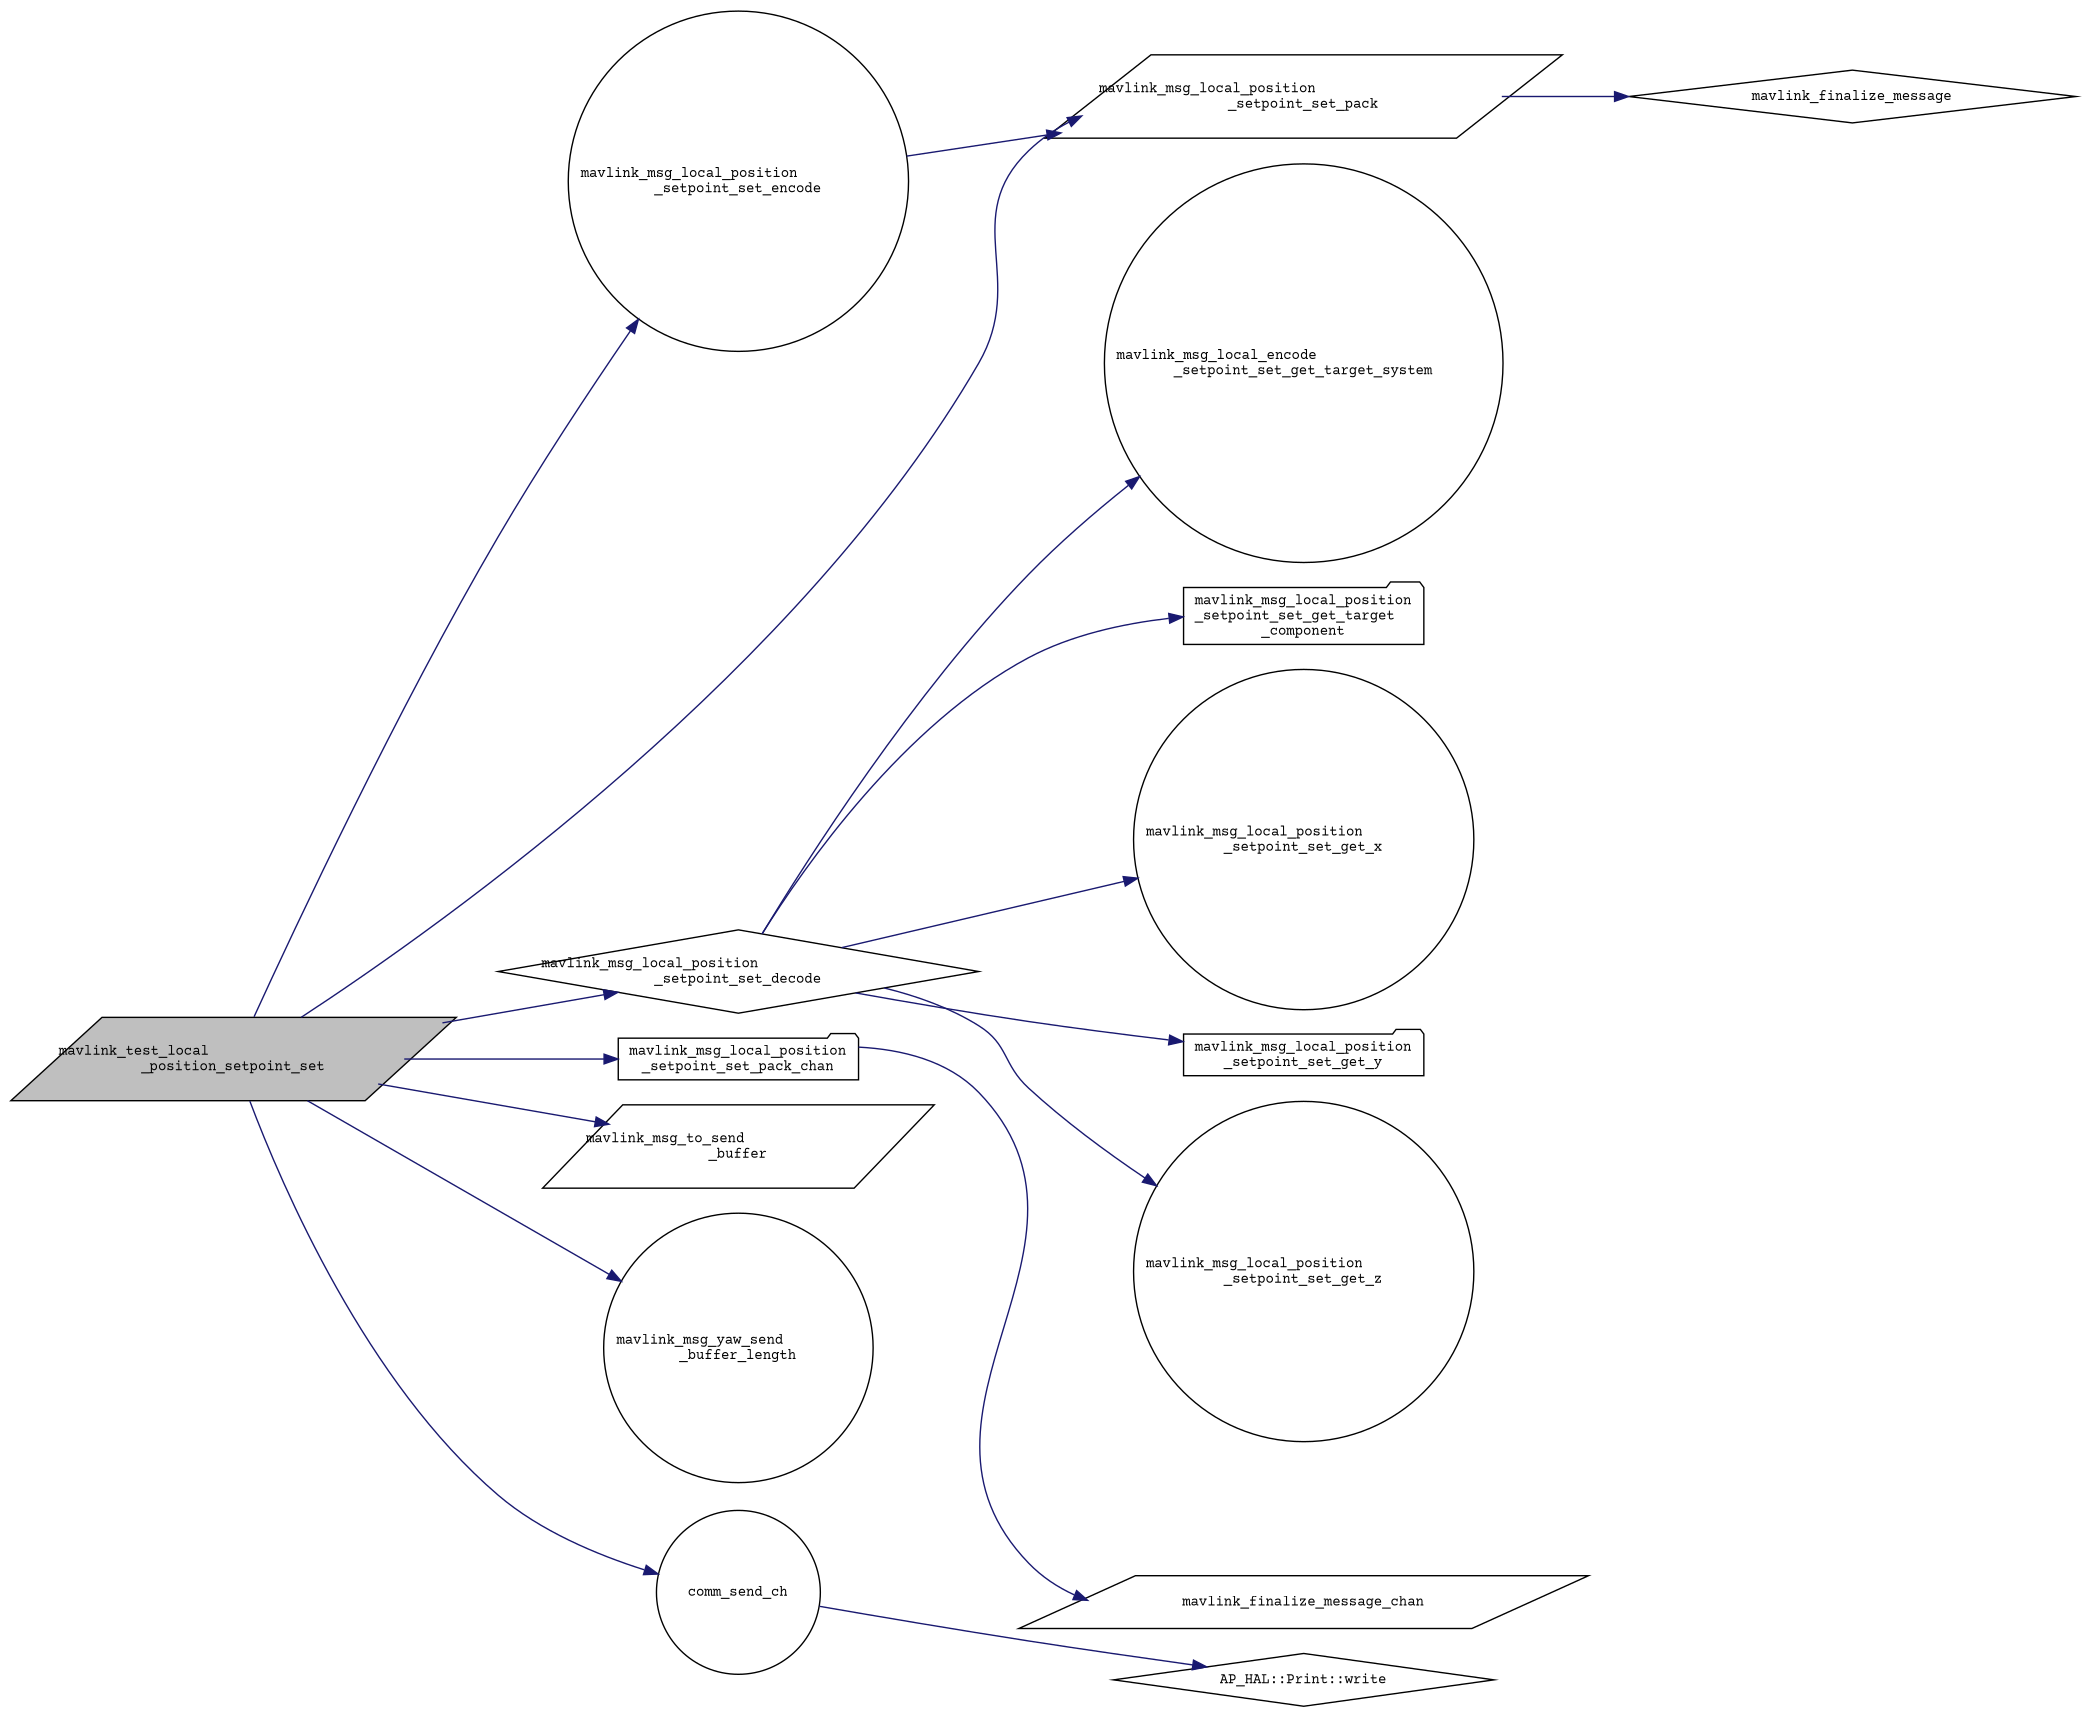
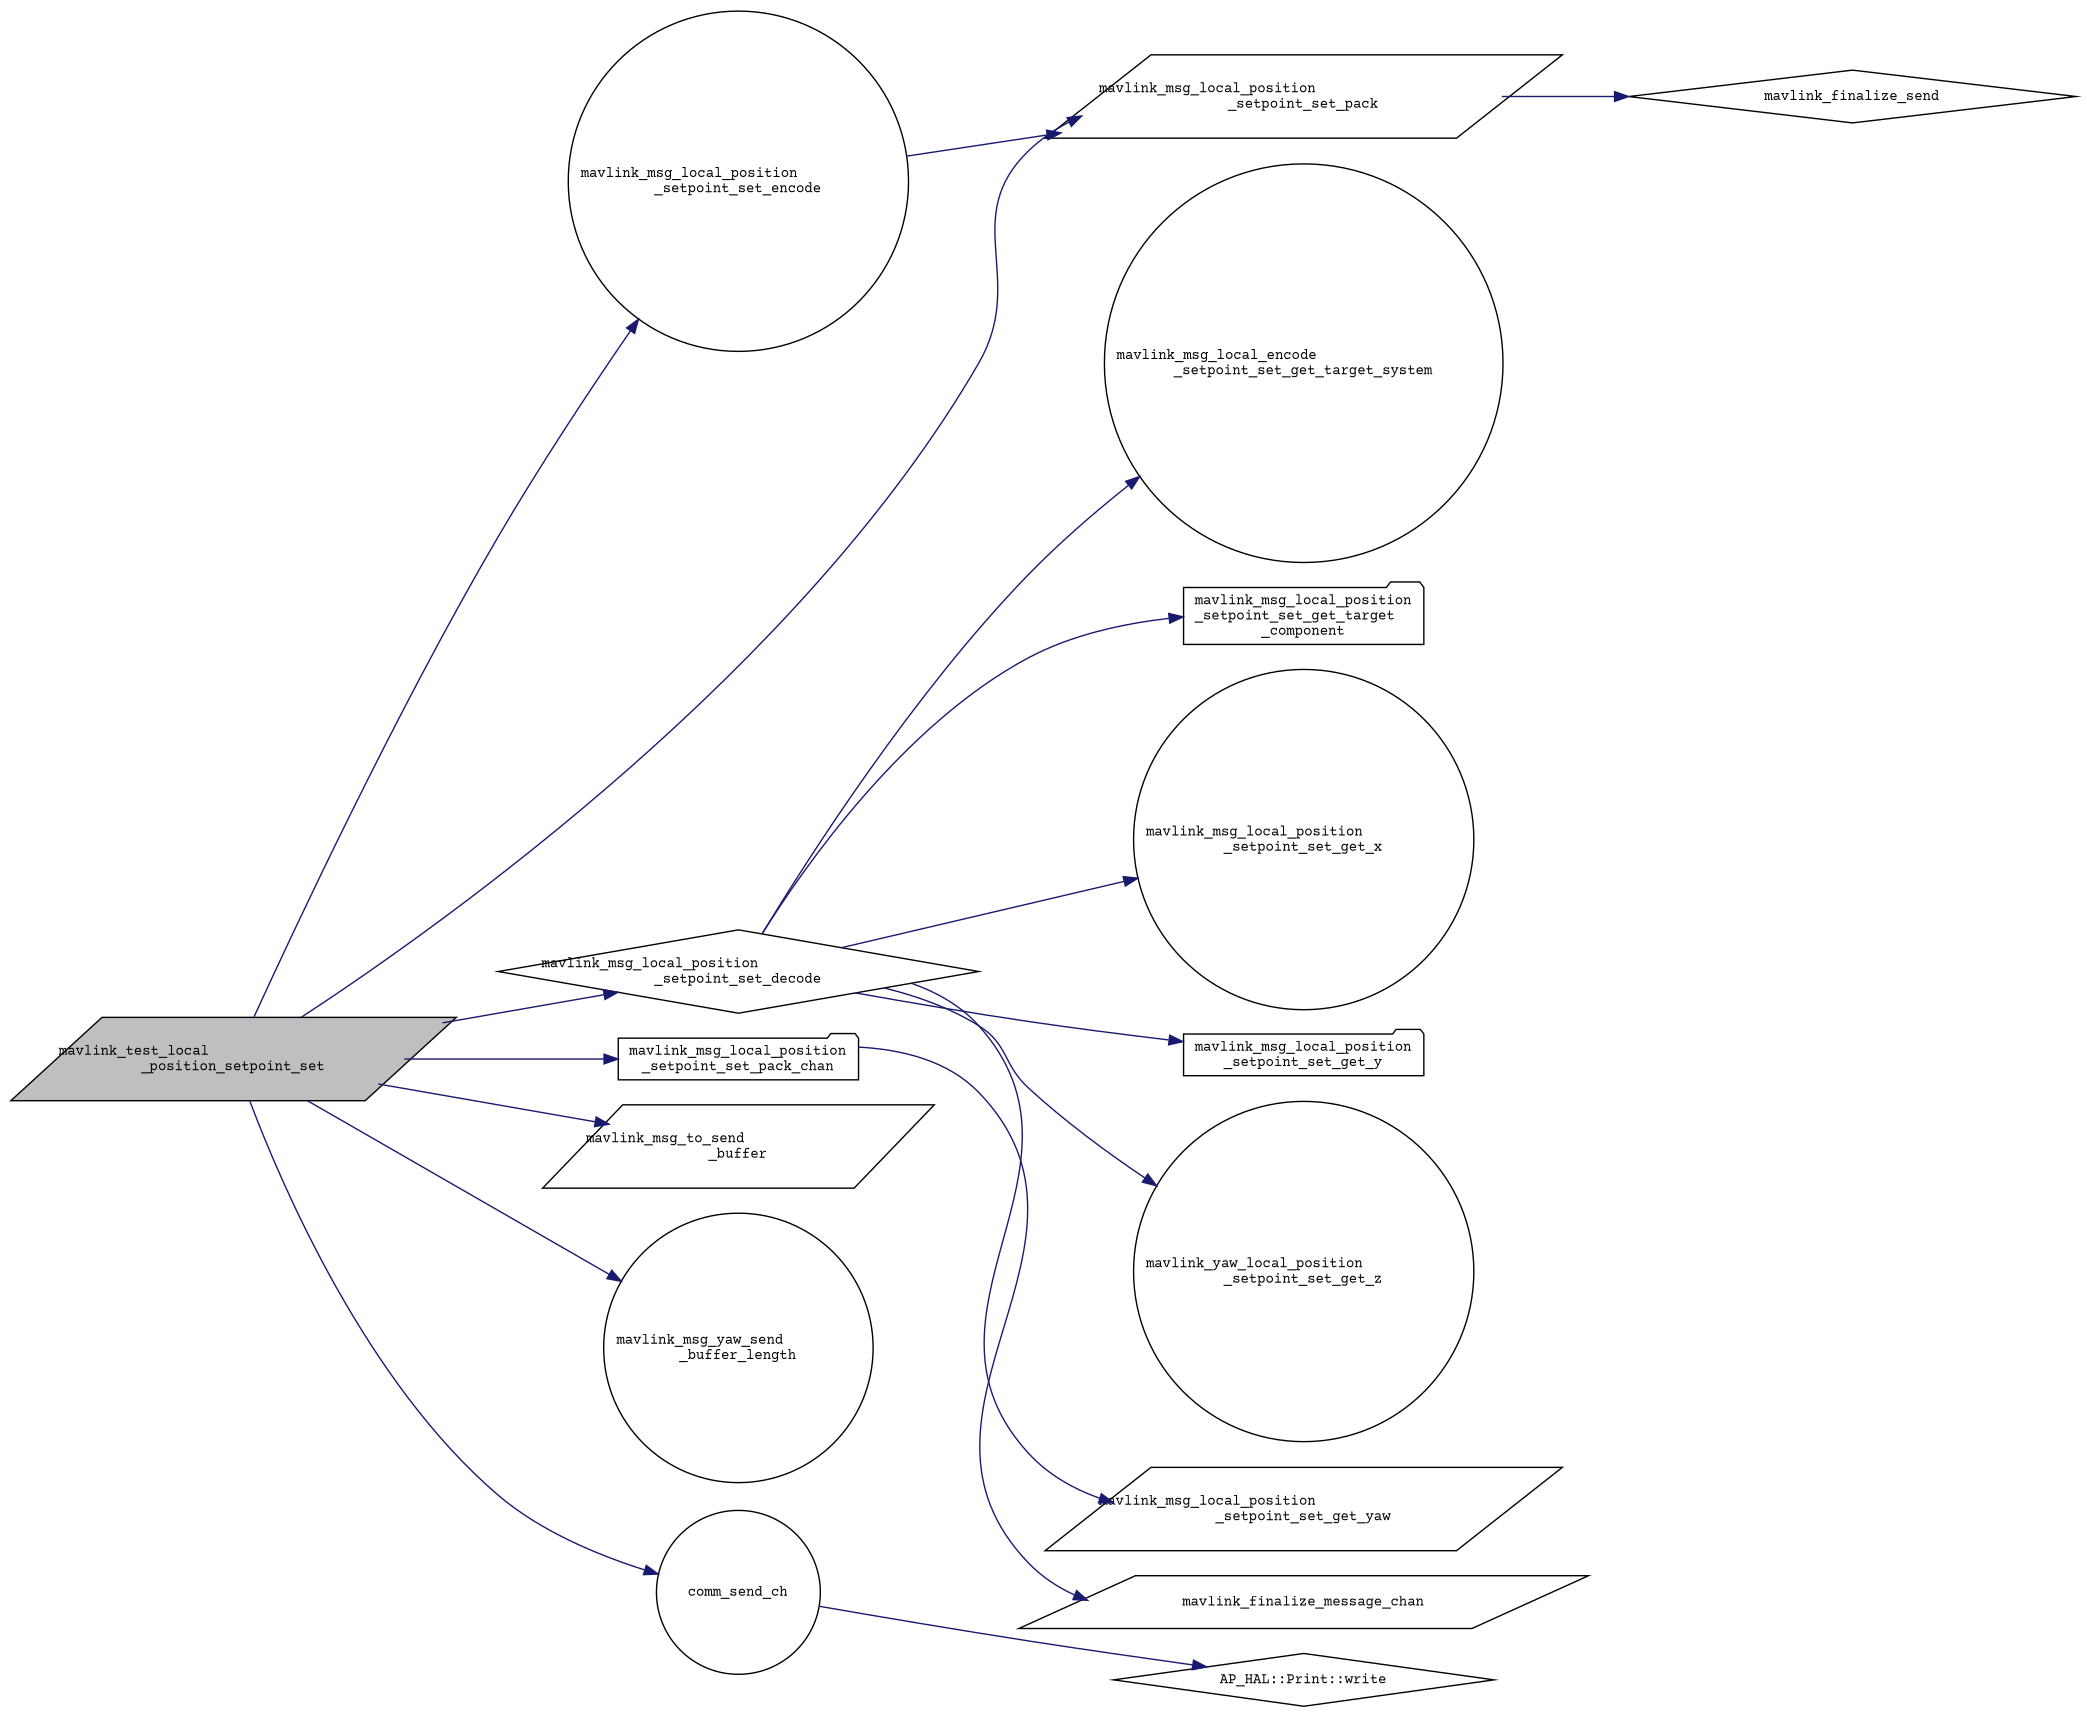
(1852, 97) -> (1852, 97)
(1304, 1272) -> (1304, 1272)
none -> (1304, 1509)
